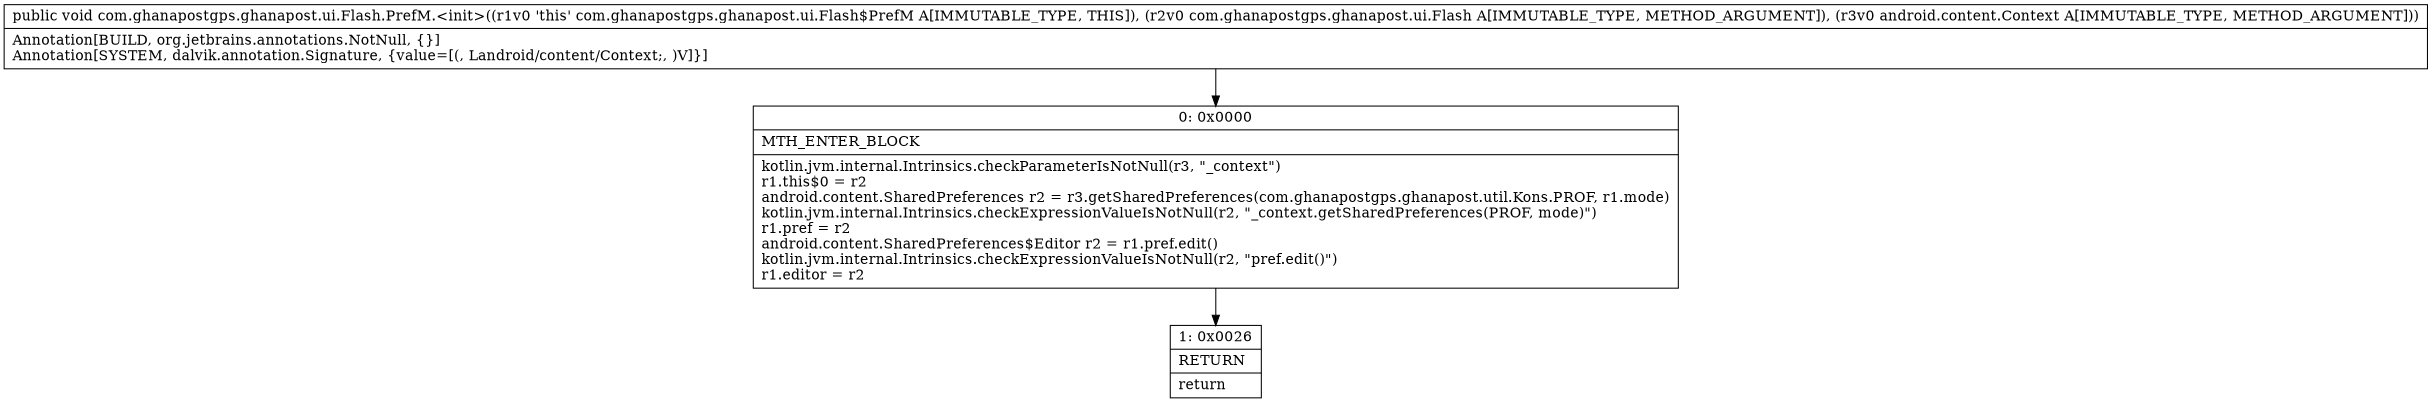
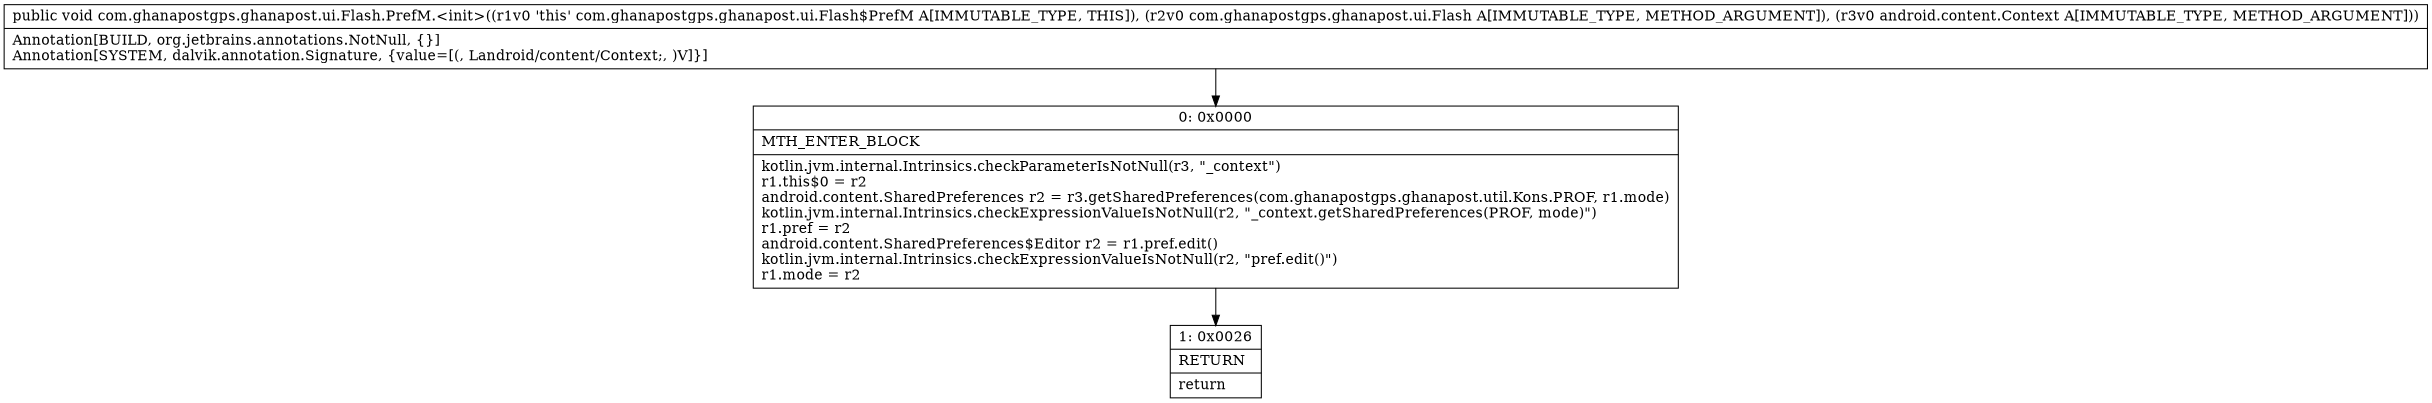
(813, 275) -> (812, 275)
